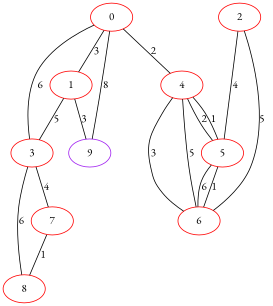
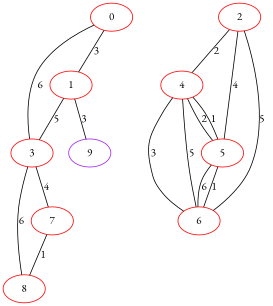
(147, 51) -> (211, 51)
(101, 85) -> none
